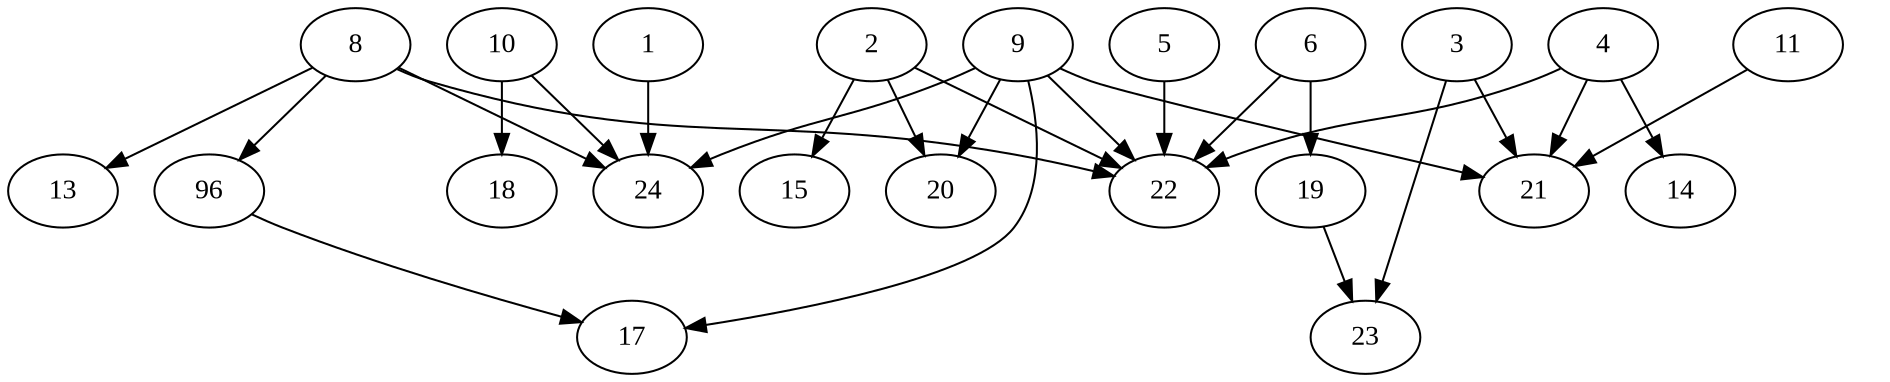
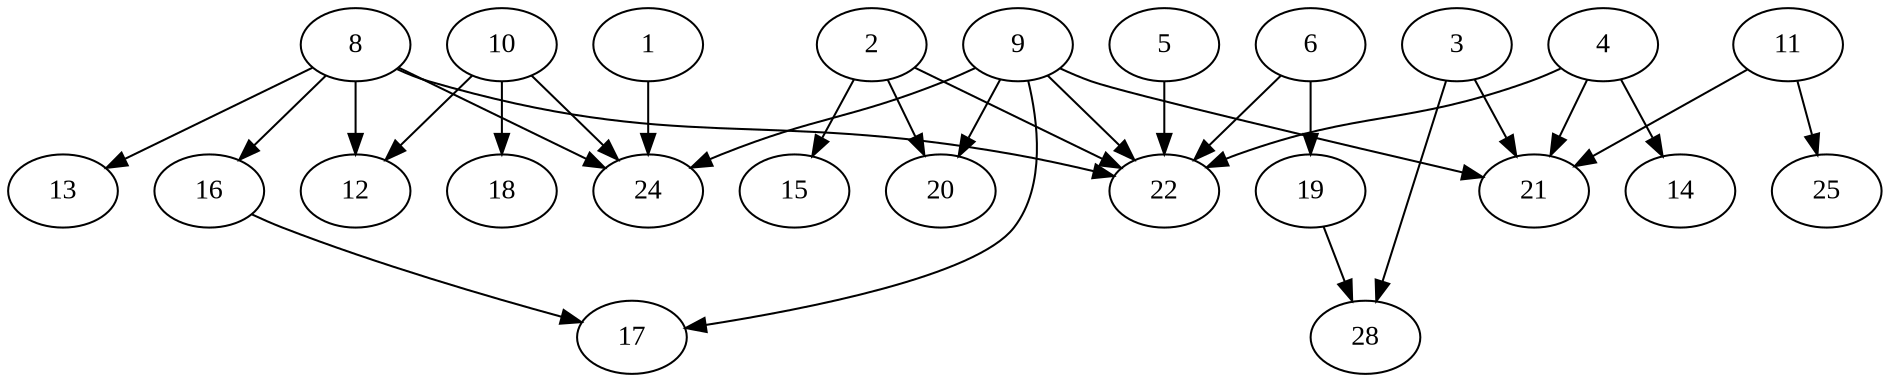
(209, 191) -> (209, 191)
none -> (356, 191)
none -> (1827, 191)
(1365, 337) -> (1365, 337)
